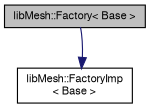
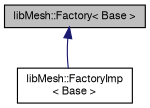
(82, 42) -> (67, 53)
